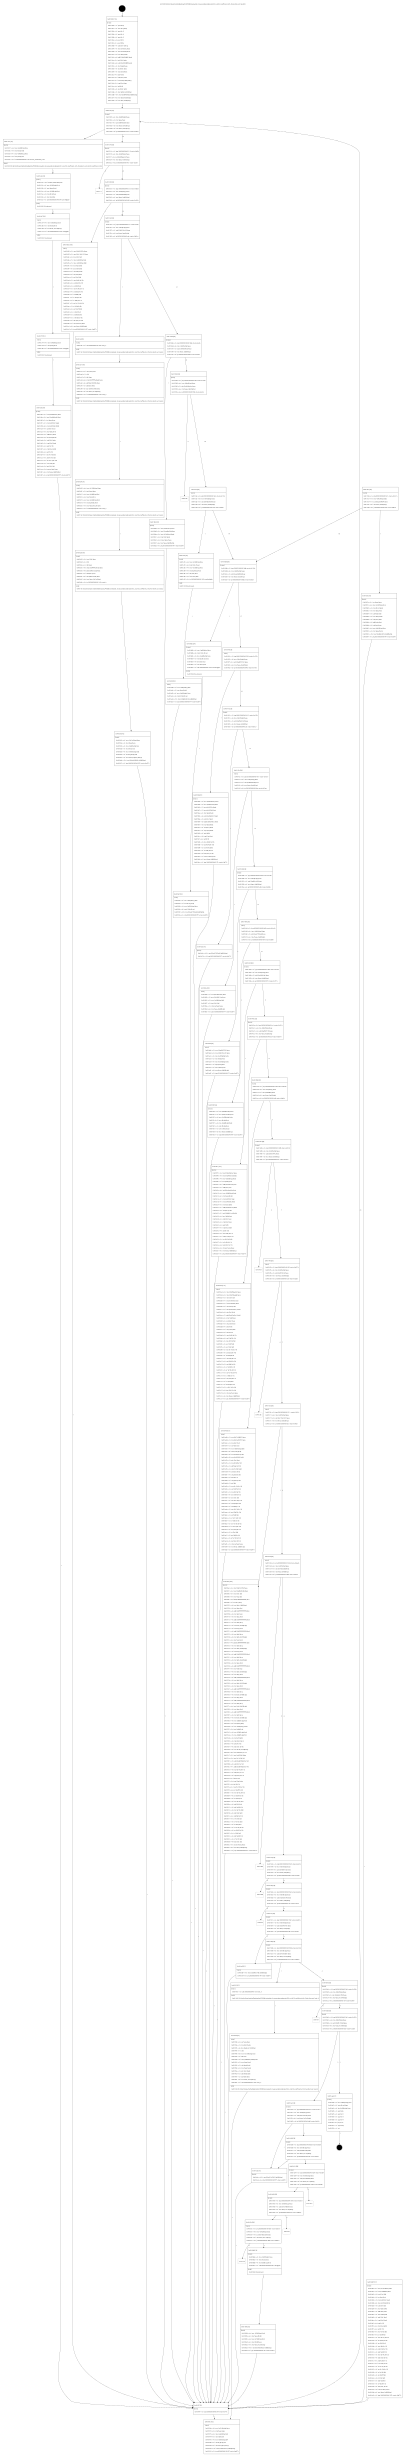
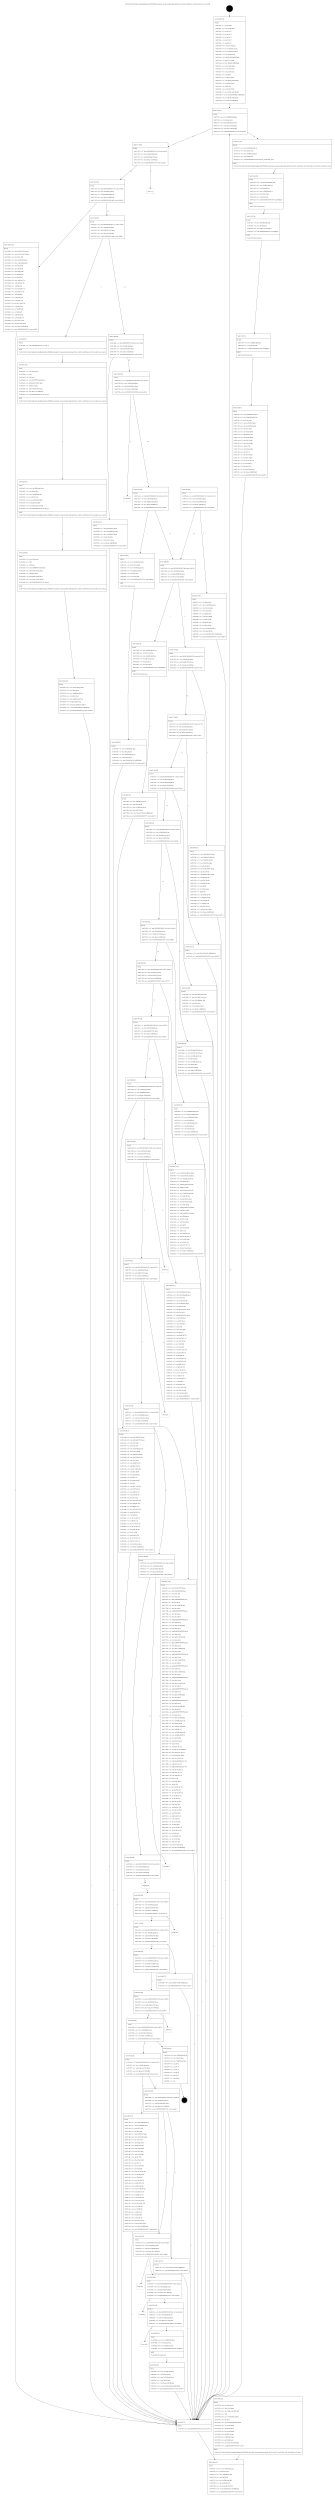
(284, 1880) -> (147, 1890)
(275, 1992) -> none
(279, 2144) -> (142, 2095)
